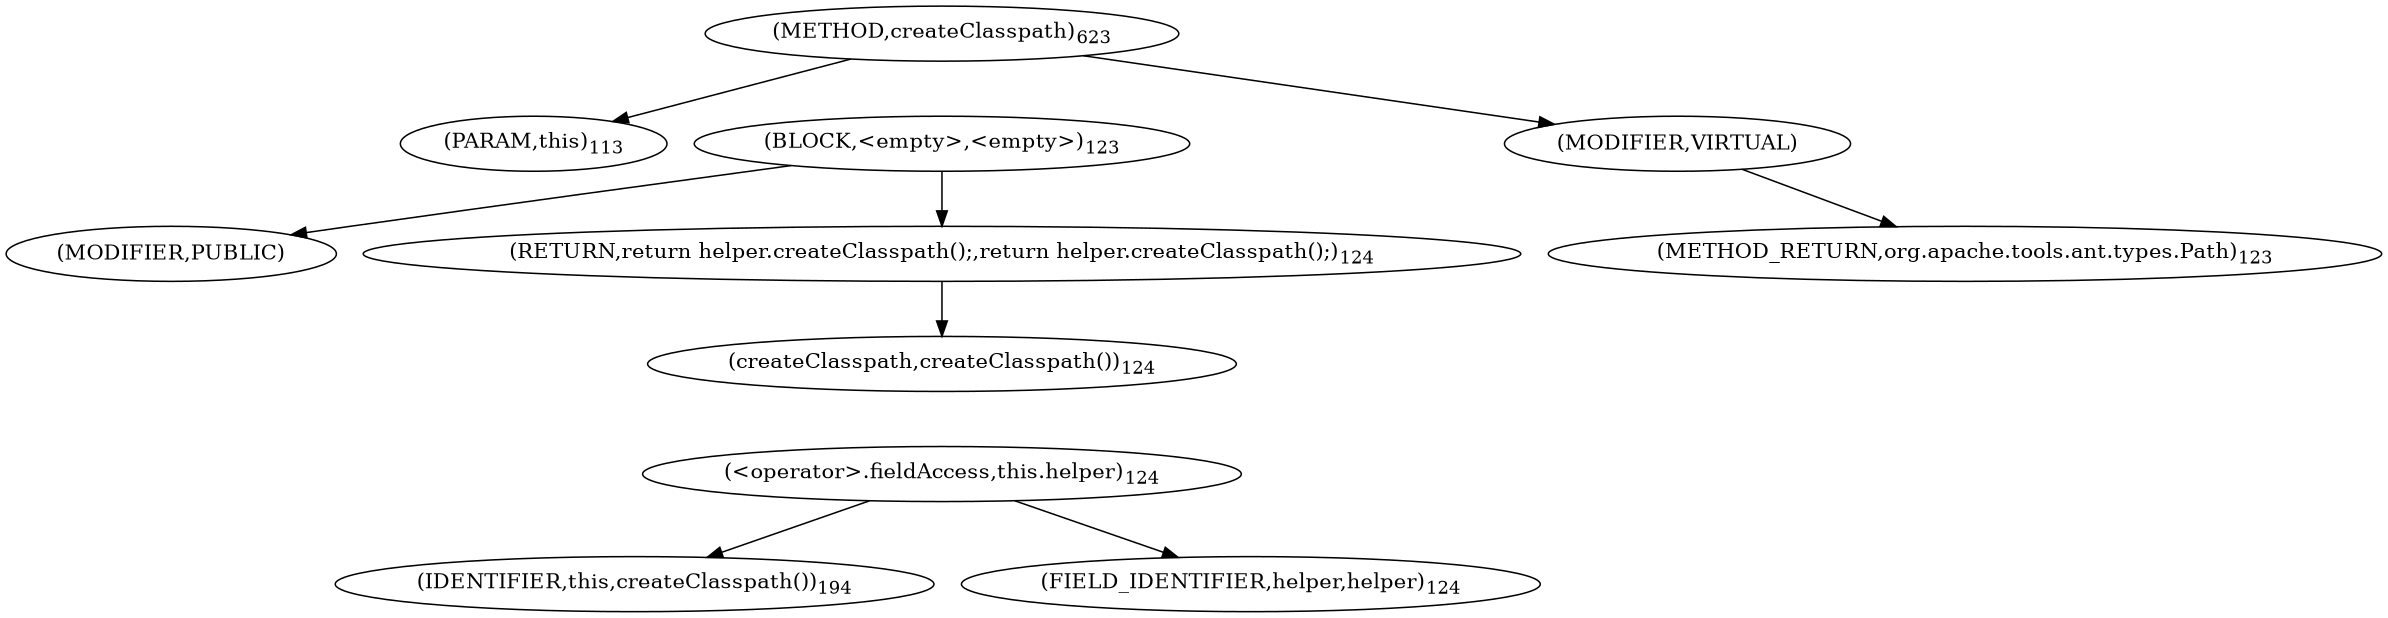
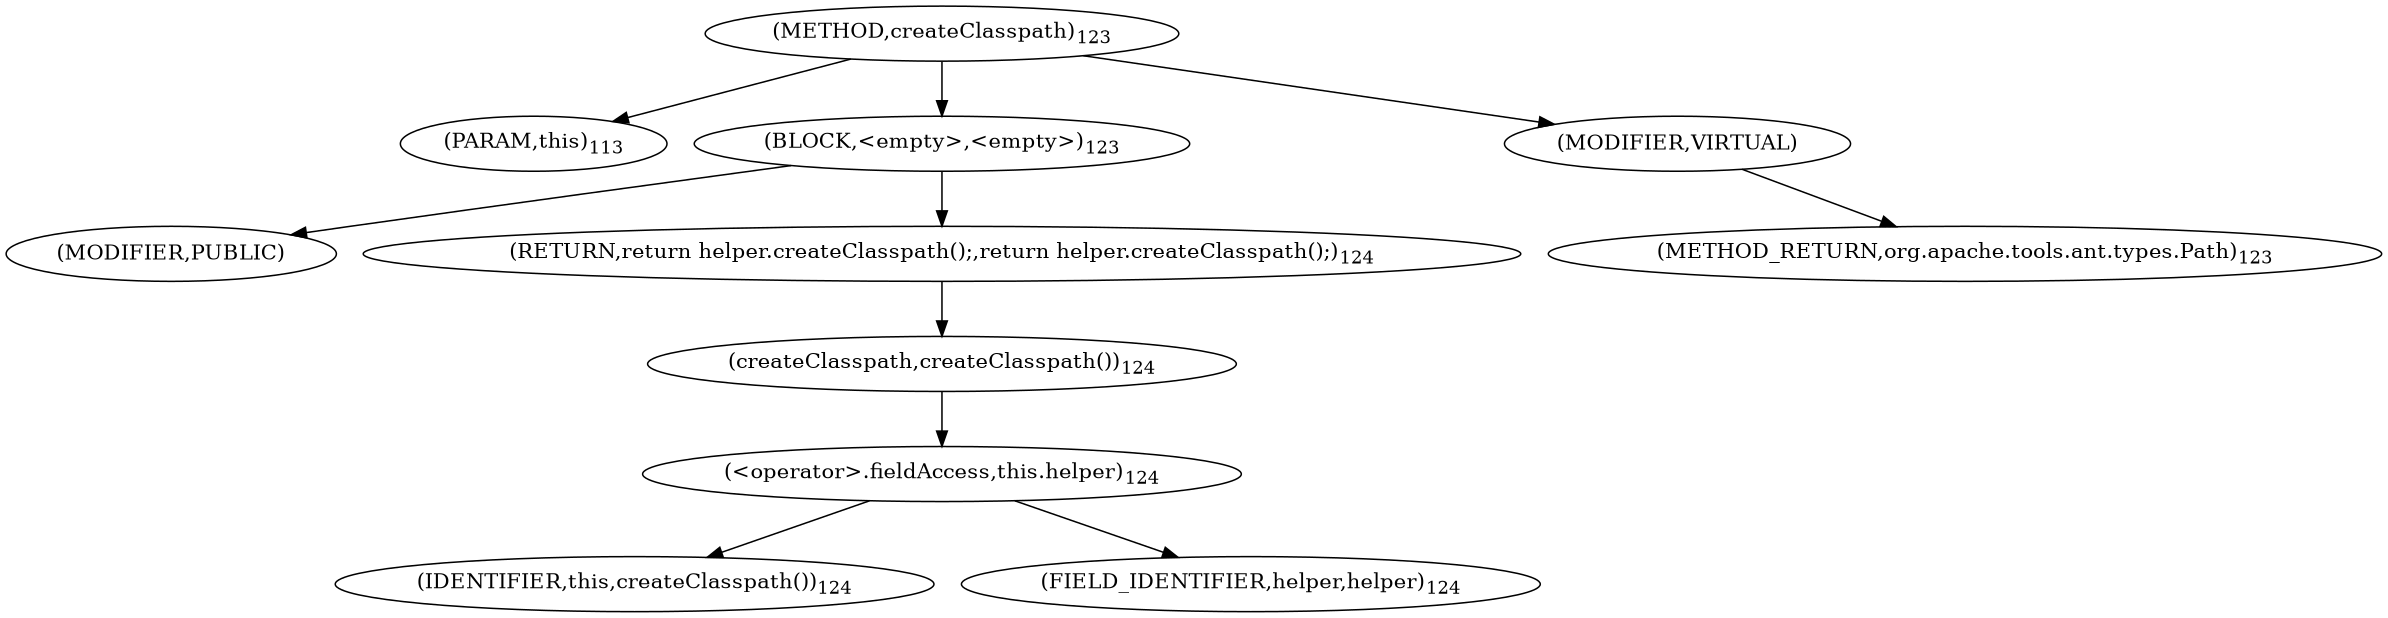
(1094, 31) -> (1094, 31)
none -> (942, 81)
none -> (942, 411)
(835, 582) -> (835, 582)
